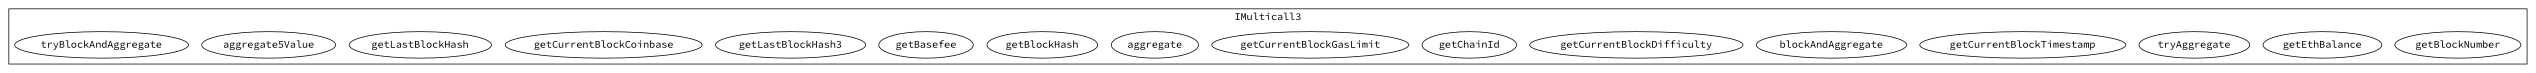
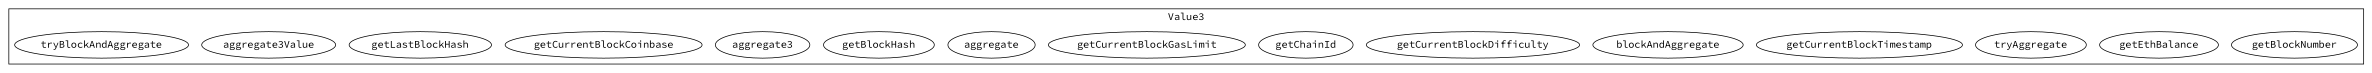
(1268, 17) -> (1186, 17)
(269, 45) -> (269, 45)
(791, 45) -> (763, 45)
(926, 45) -> none
